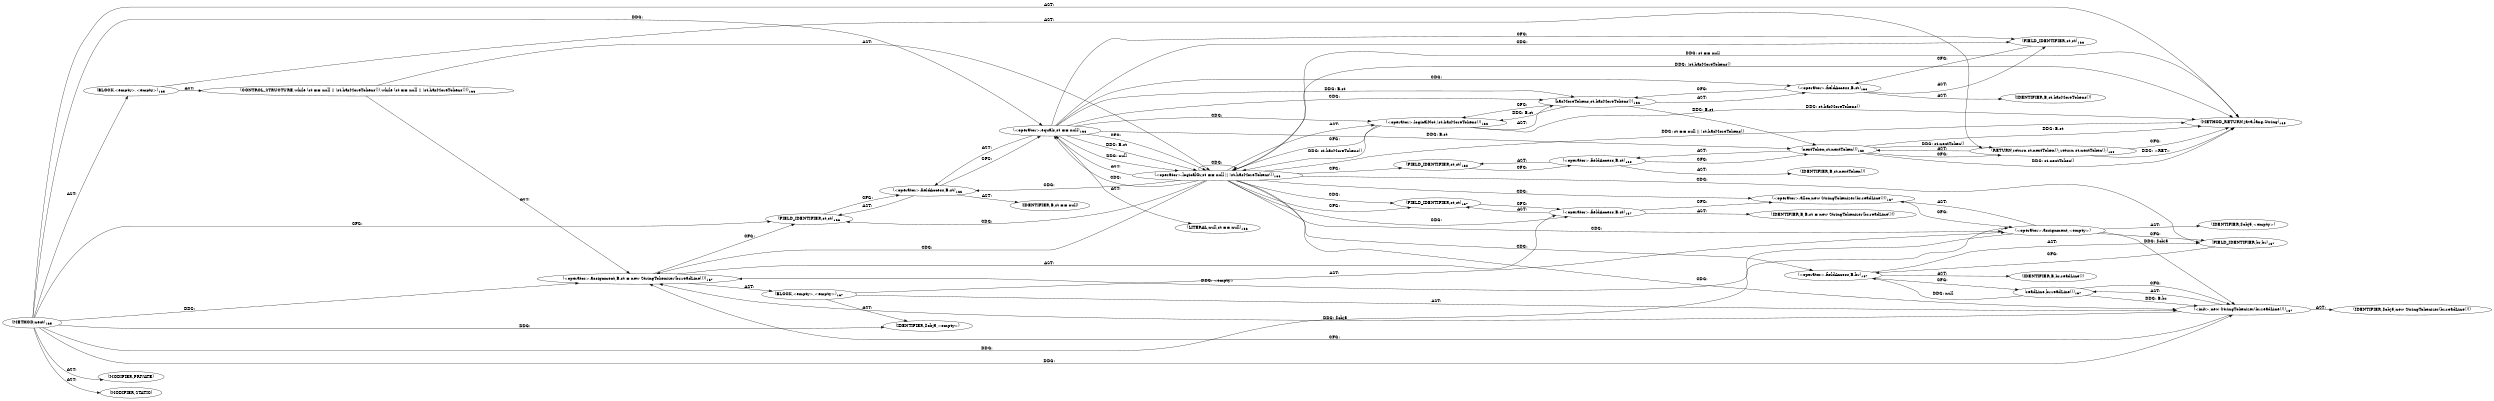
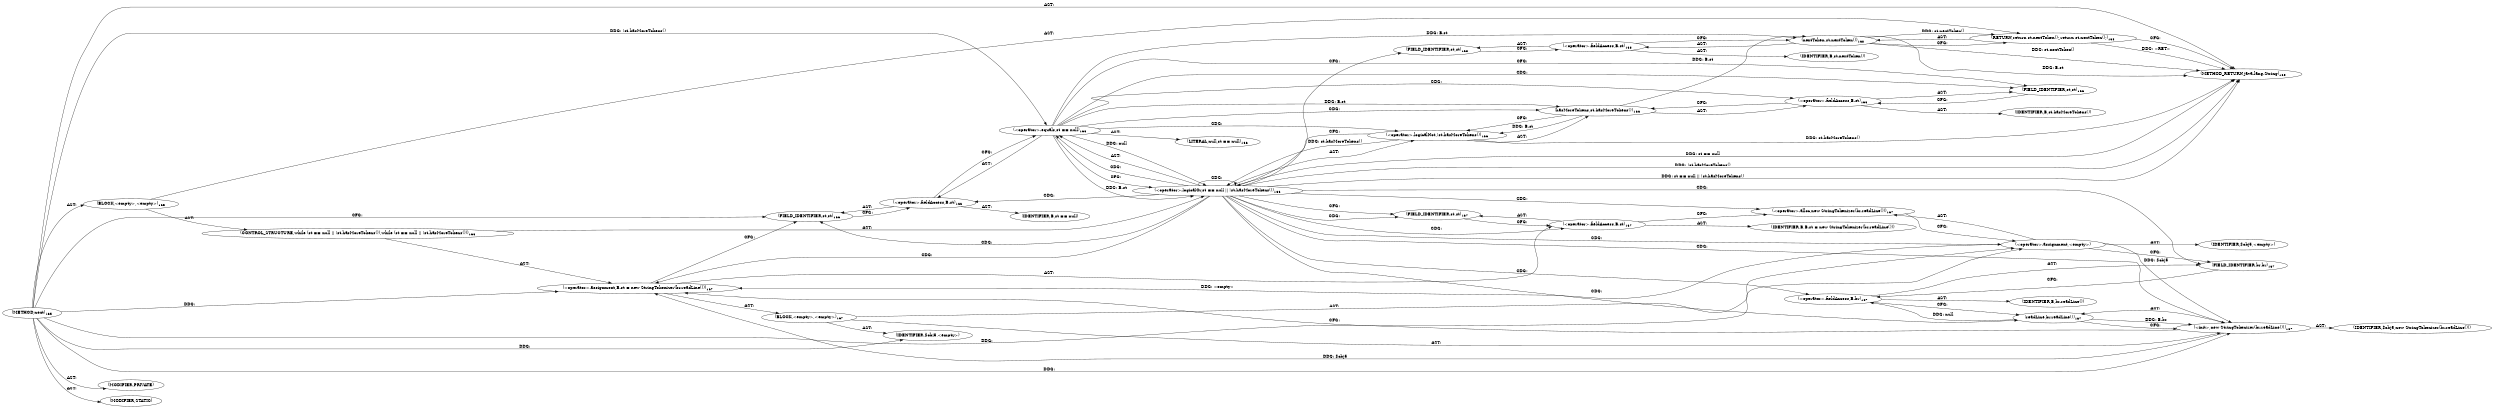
(638, 18) -> (638, 31)
none -> (1605, 300)
